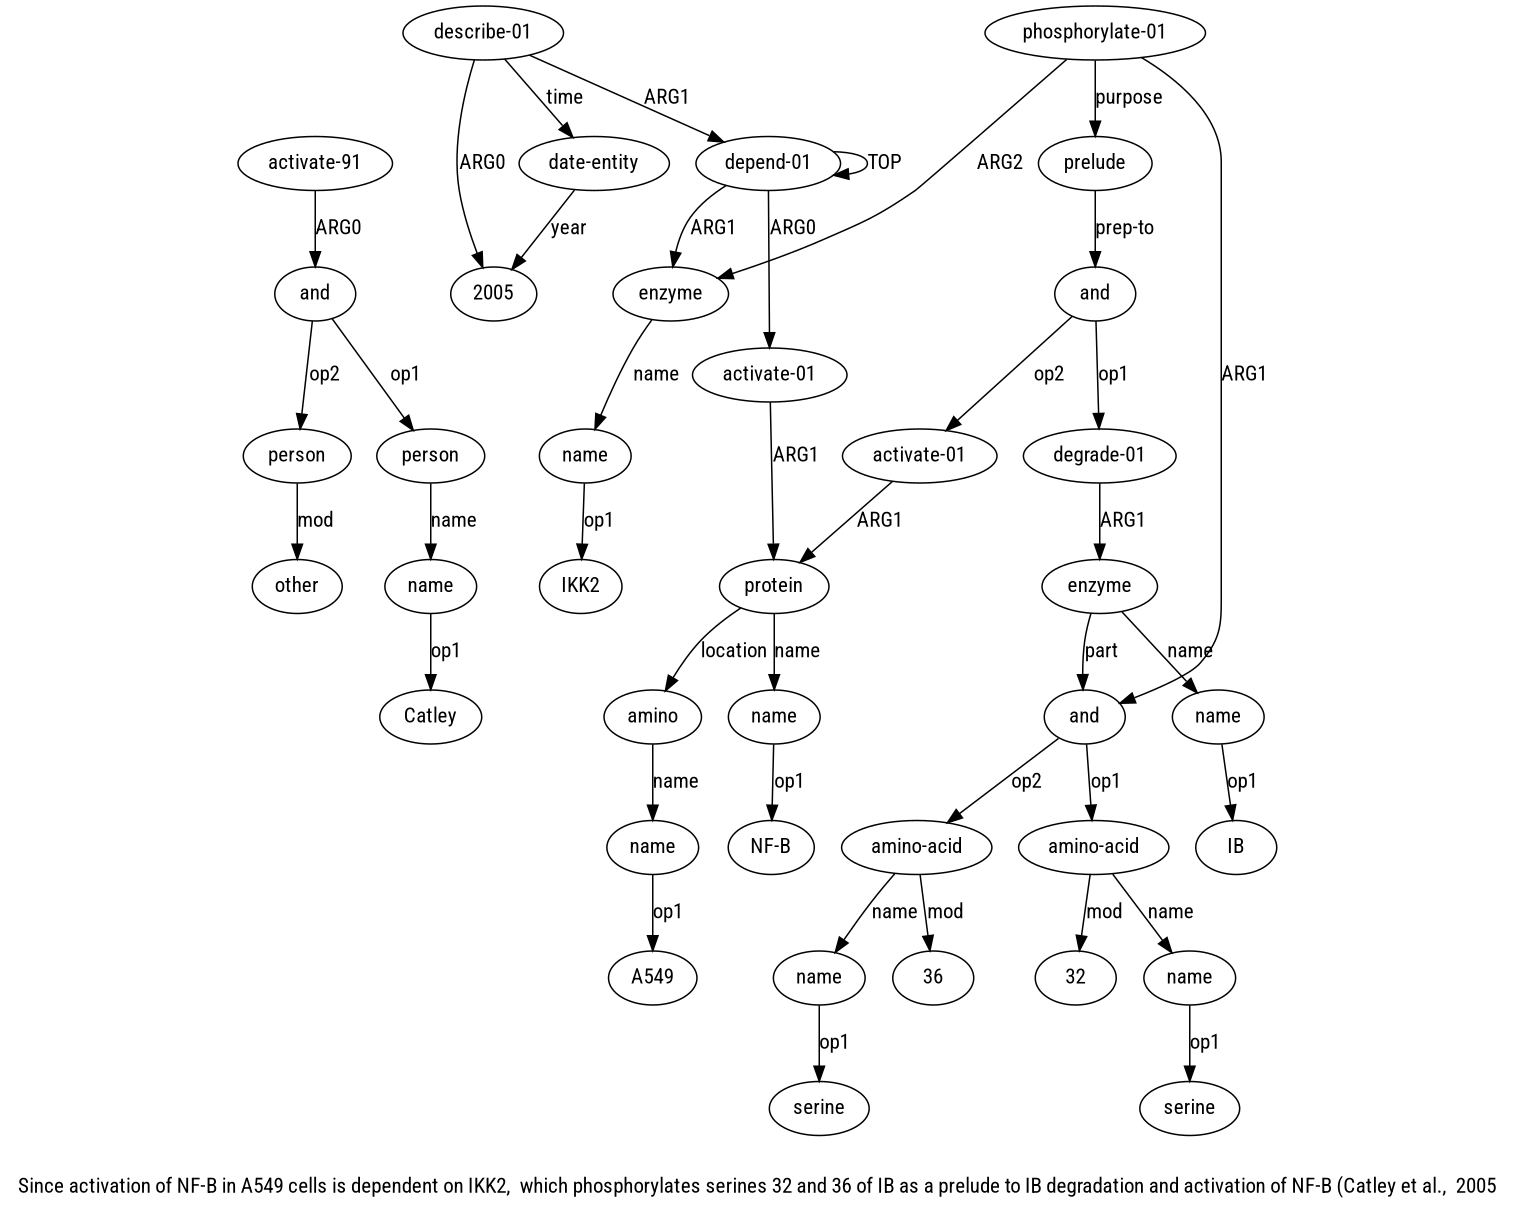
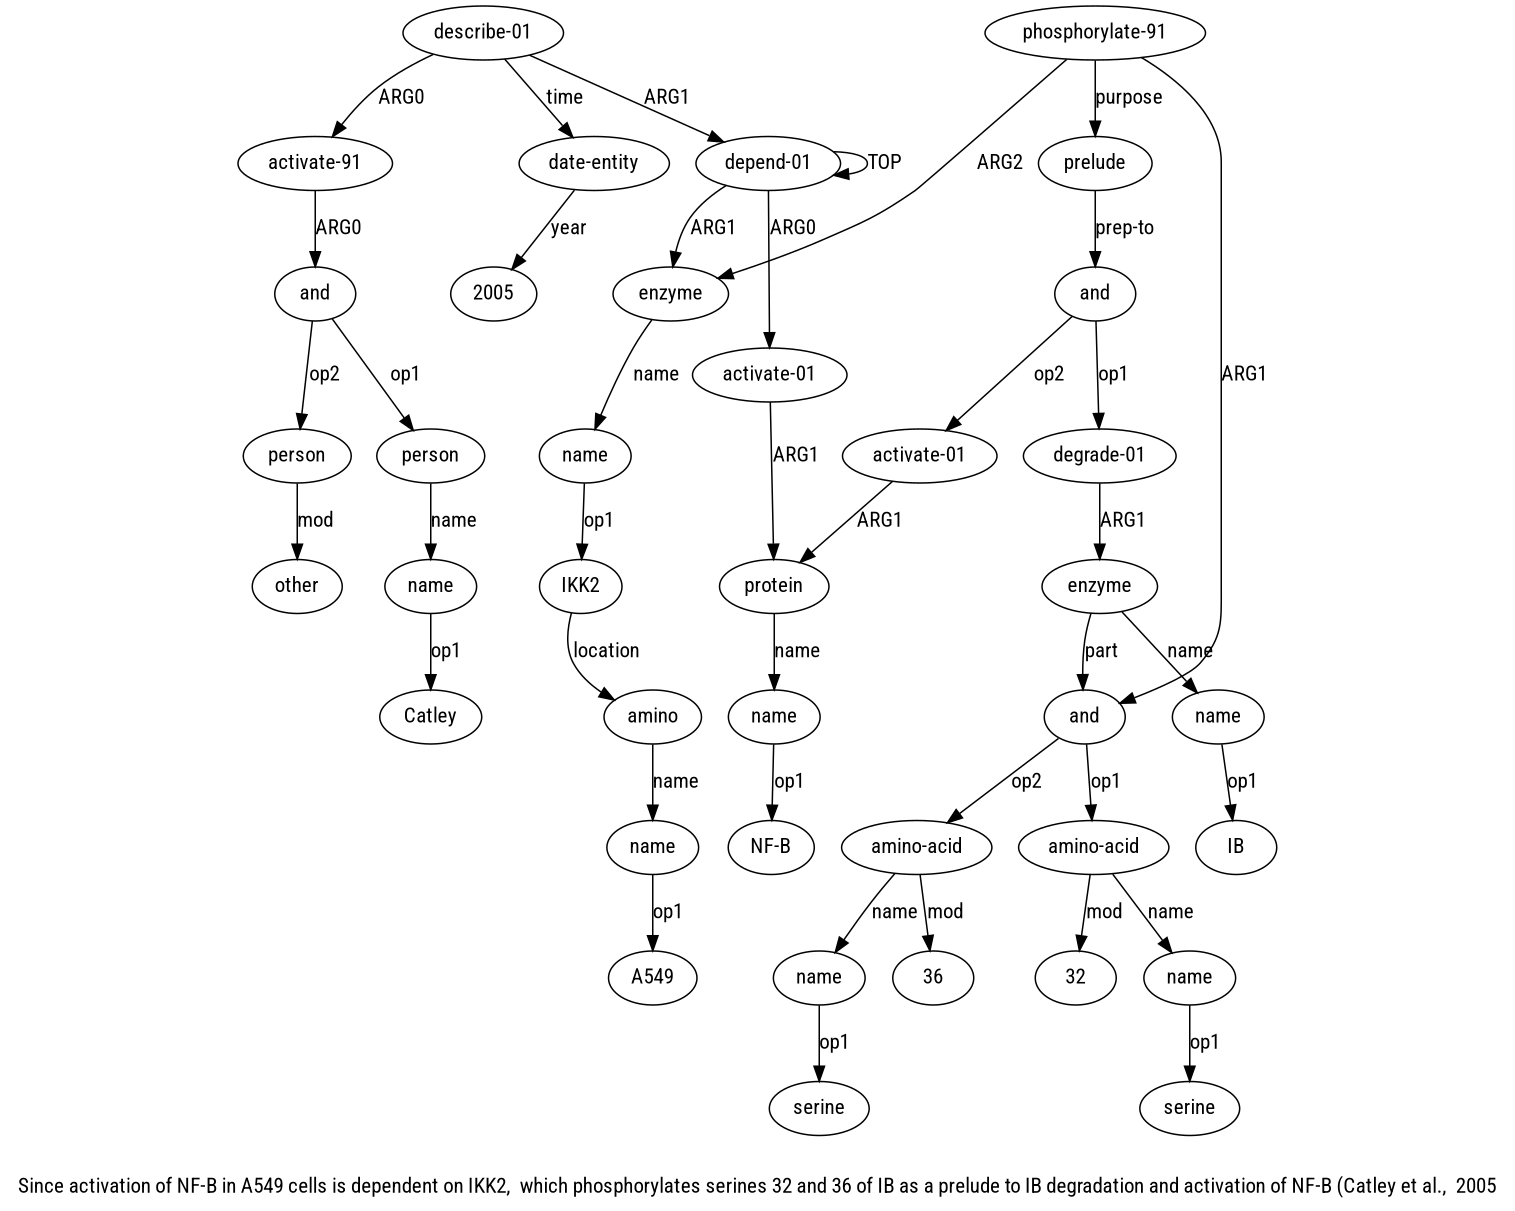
(1095, 33) -> (1095, 33)
(457, 157) -> (383, 84)
(703, 639) -> (571, 658)
